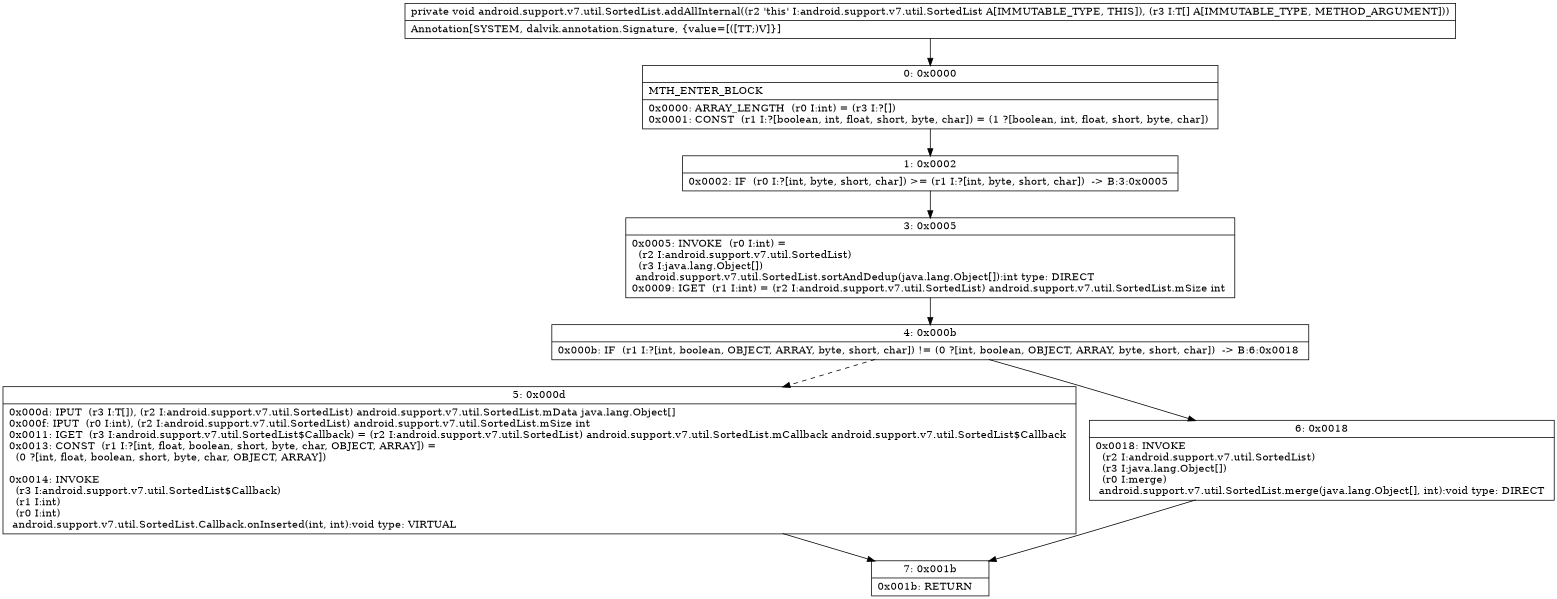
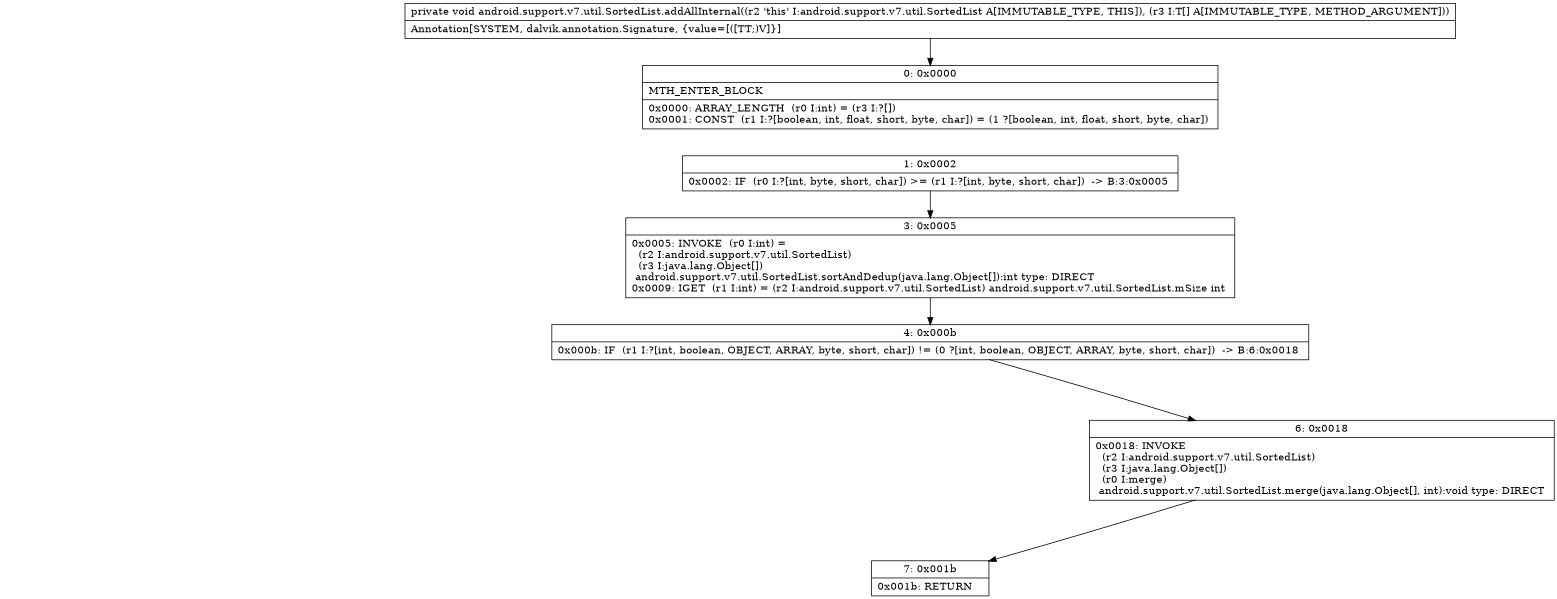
(930, 139) -> none
(539, 460) -> none
